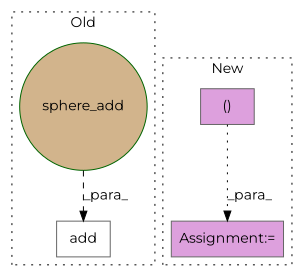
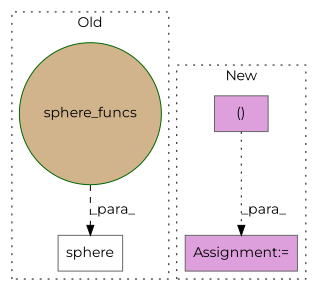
(83, 107) -> (90, 114)
(83, 239) -> (90, 253)
